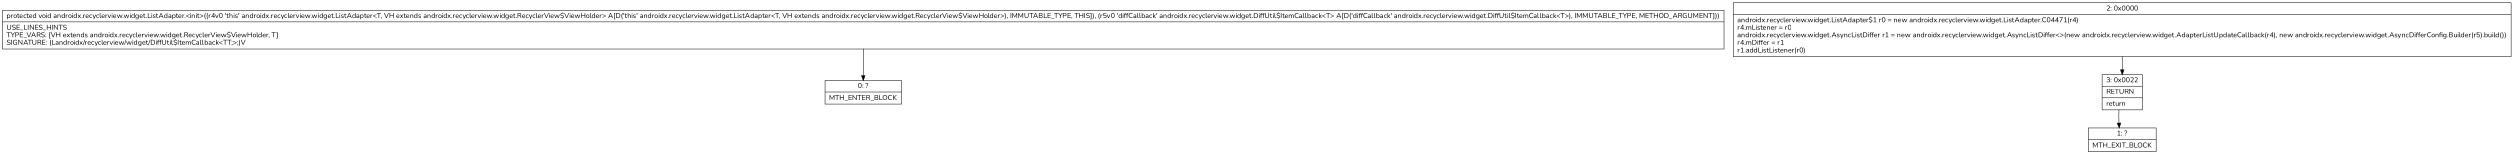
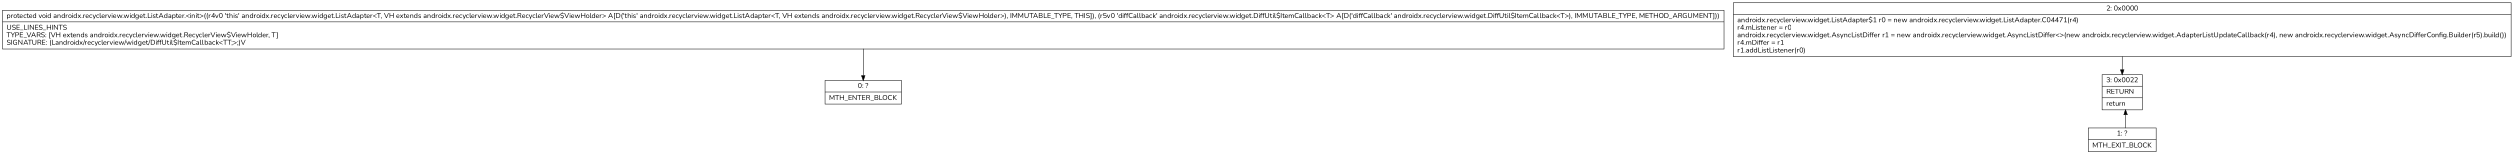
(2119, 116) -> (2126, 121)
